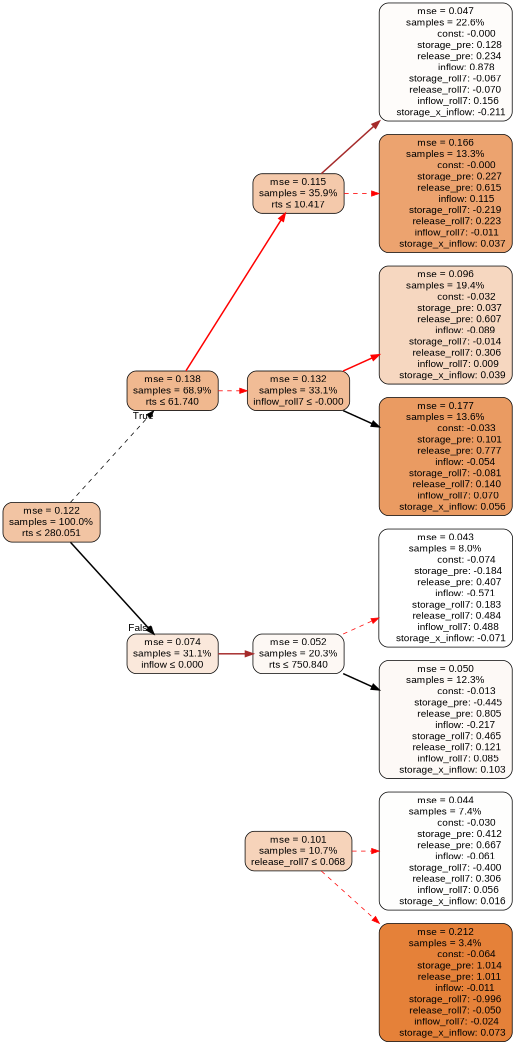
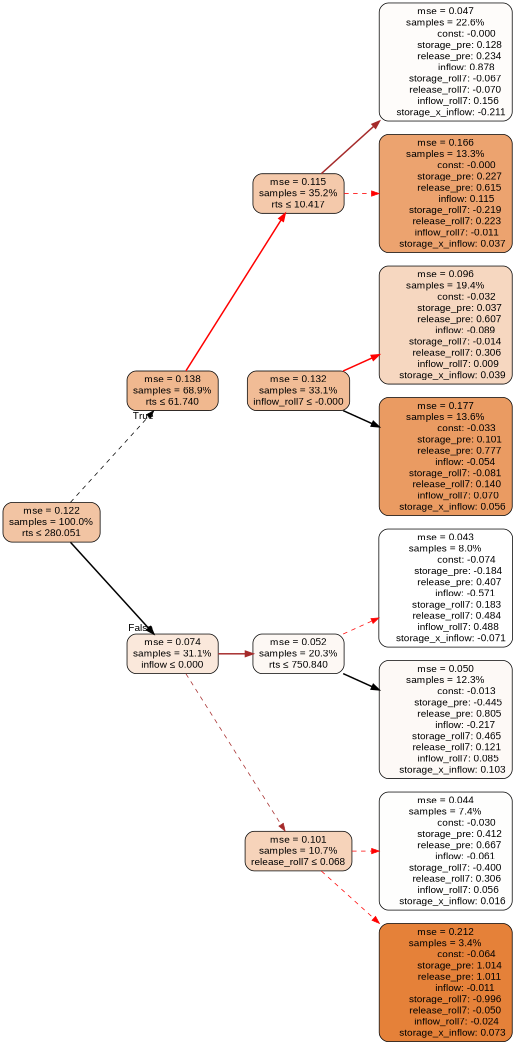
(299, 194) -> (299, 194)
(229, 391) -> none
none -> (234, 749)
